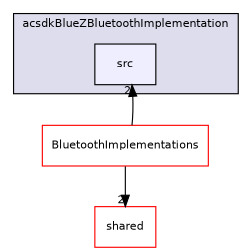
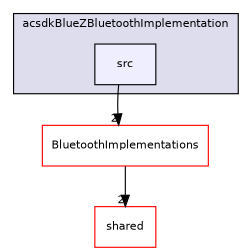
(133, 111) -> (118, 101)
